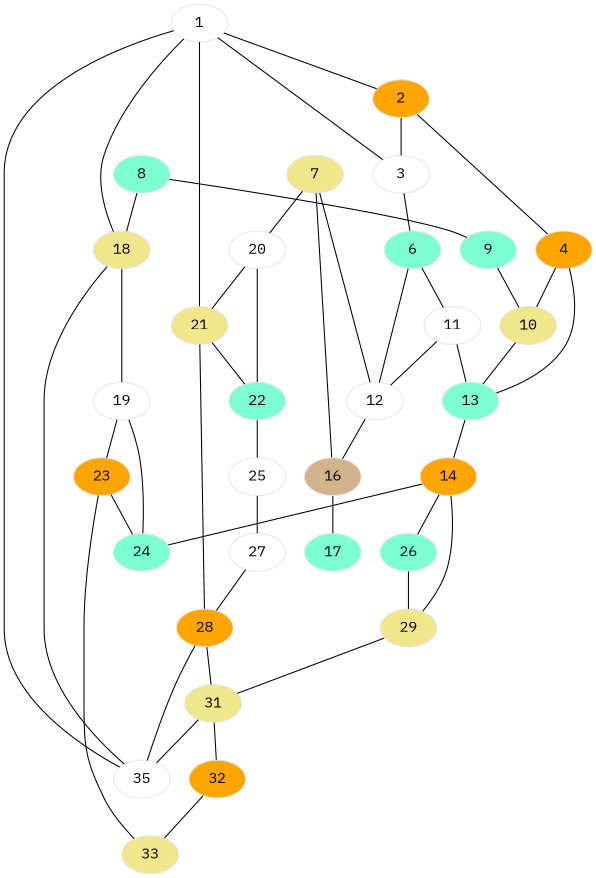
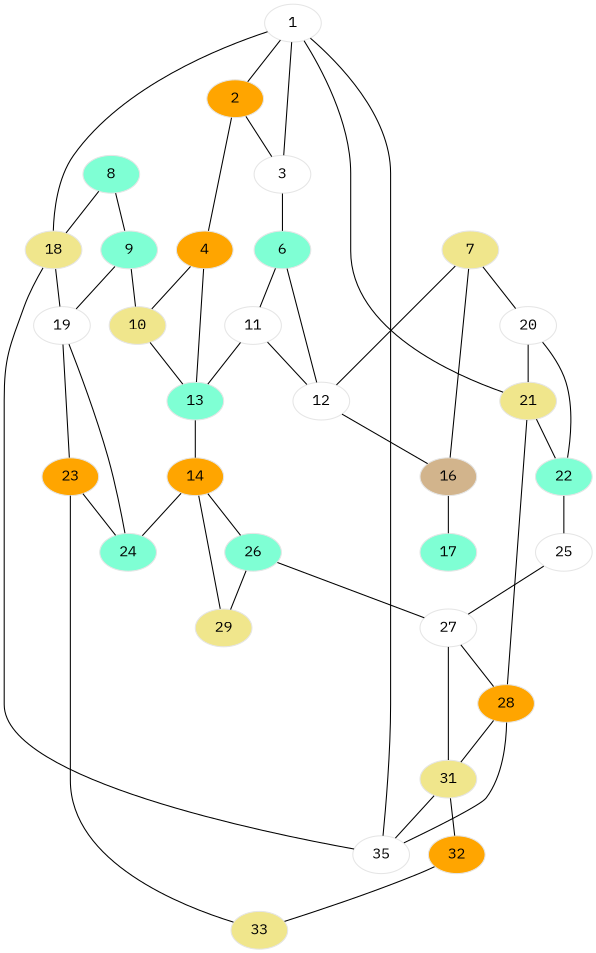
none -> (96, 288)
none -> (351, 590)
(311, 666) -> (448, 703)
